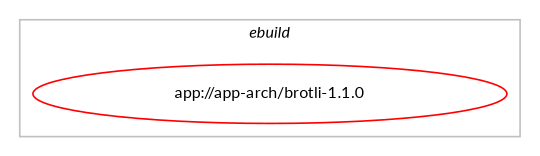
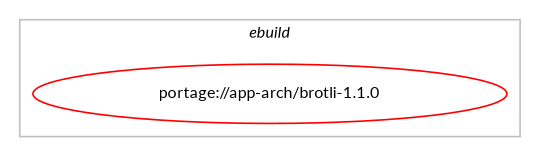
(270, 94) -> (270, 94)
